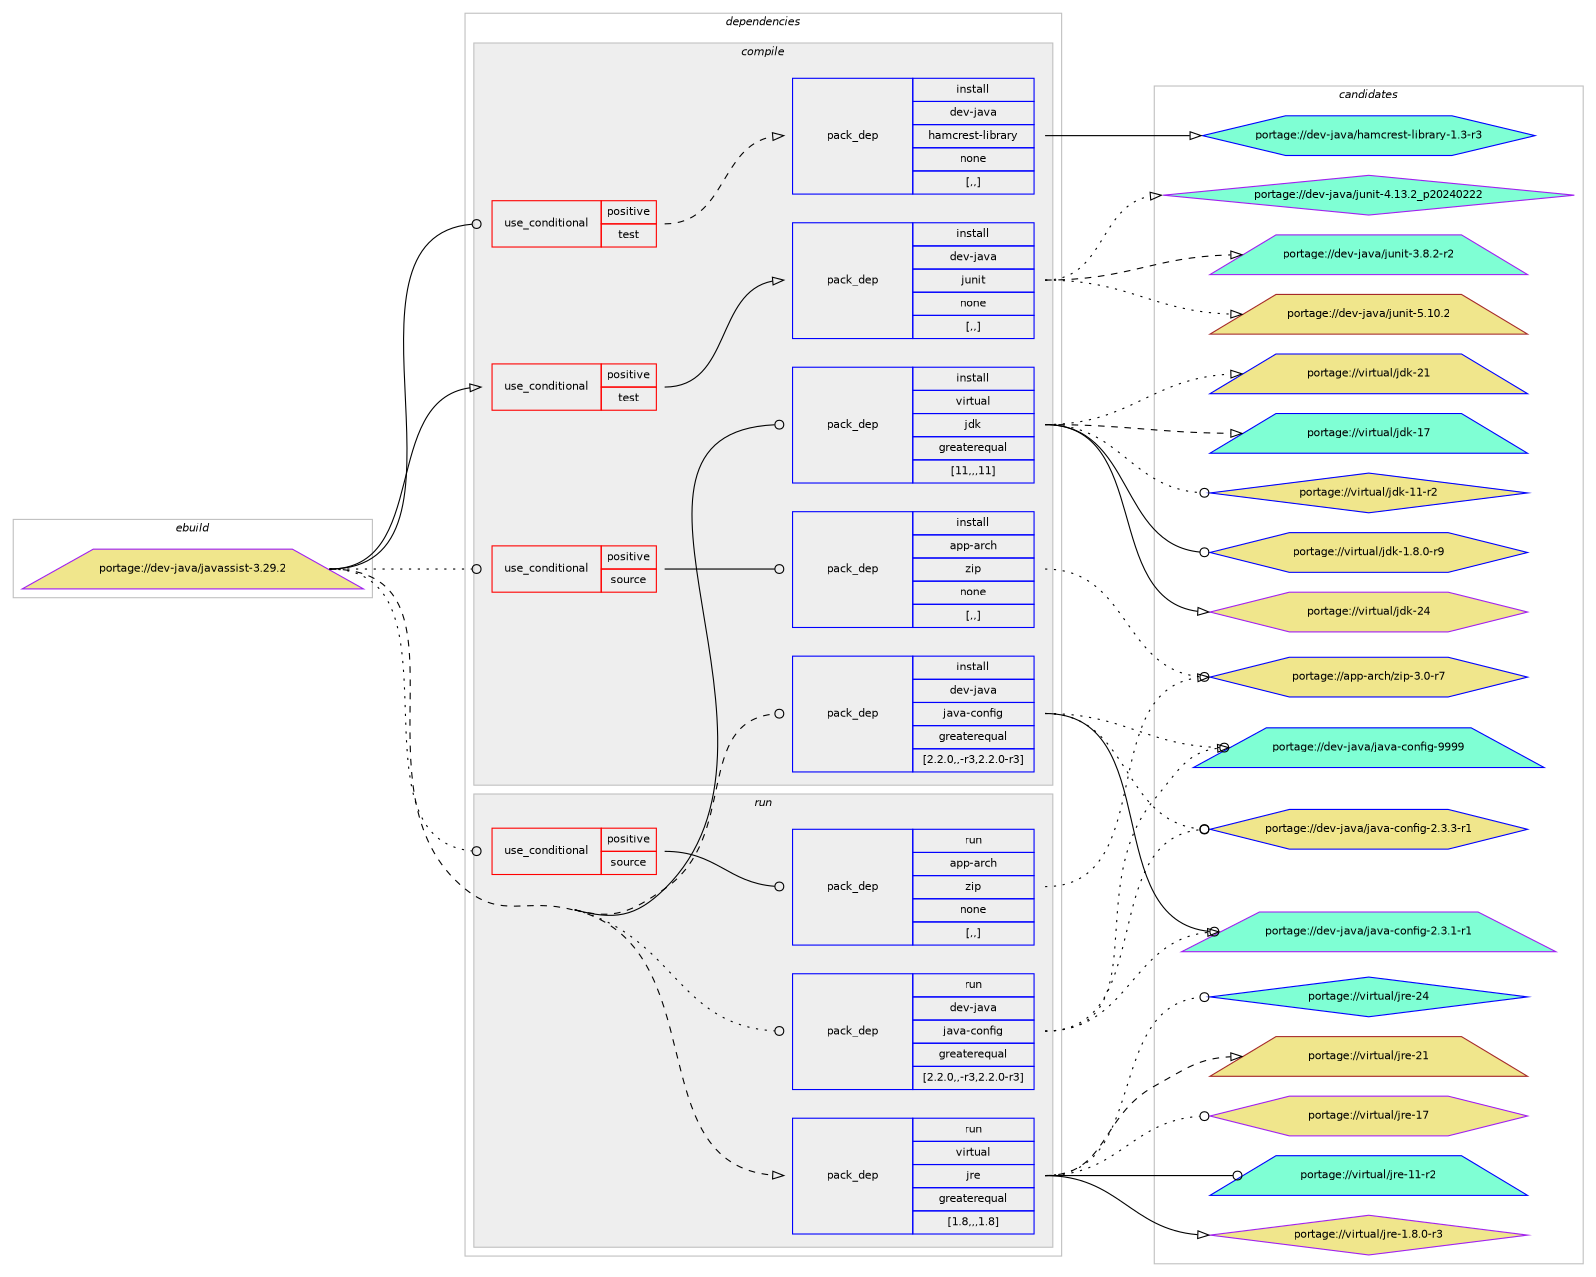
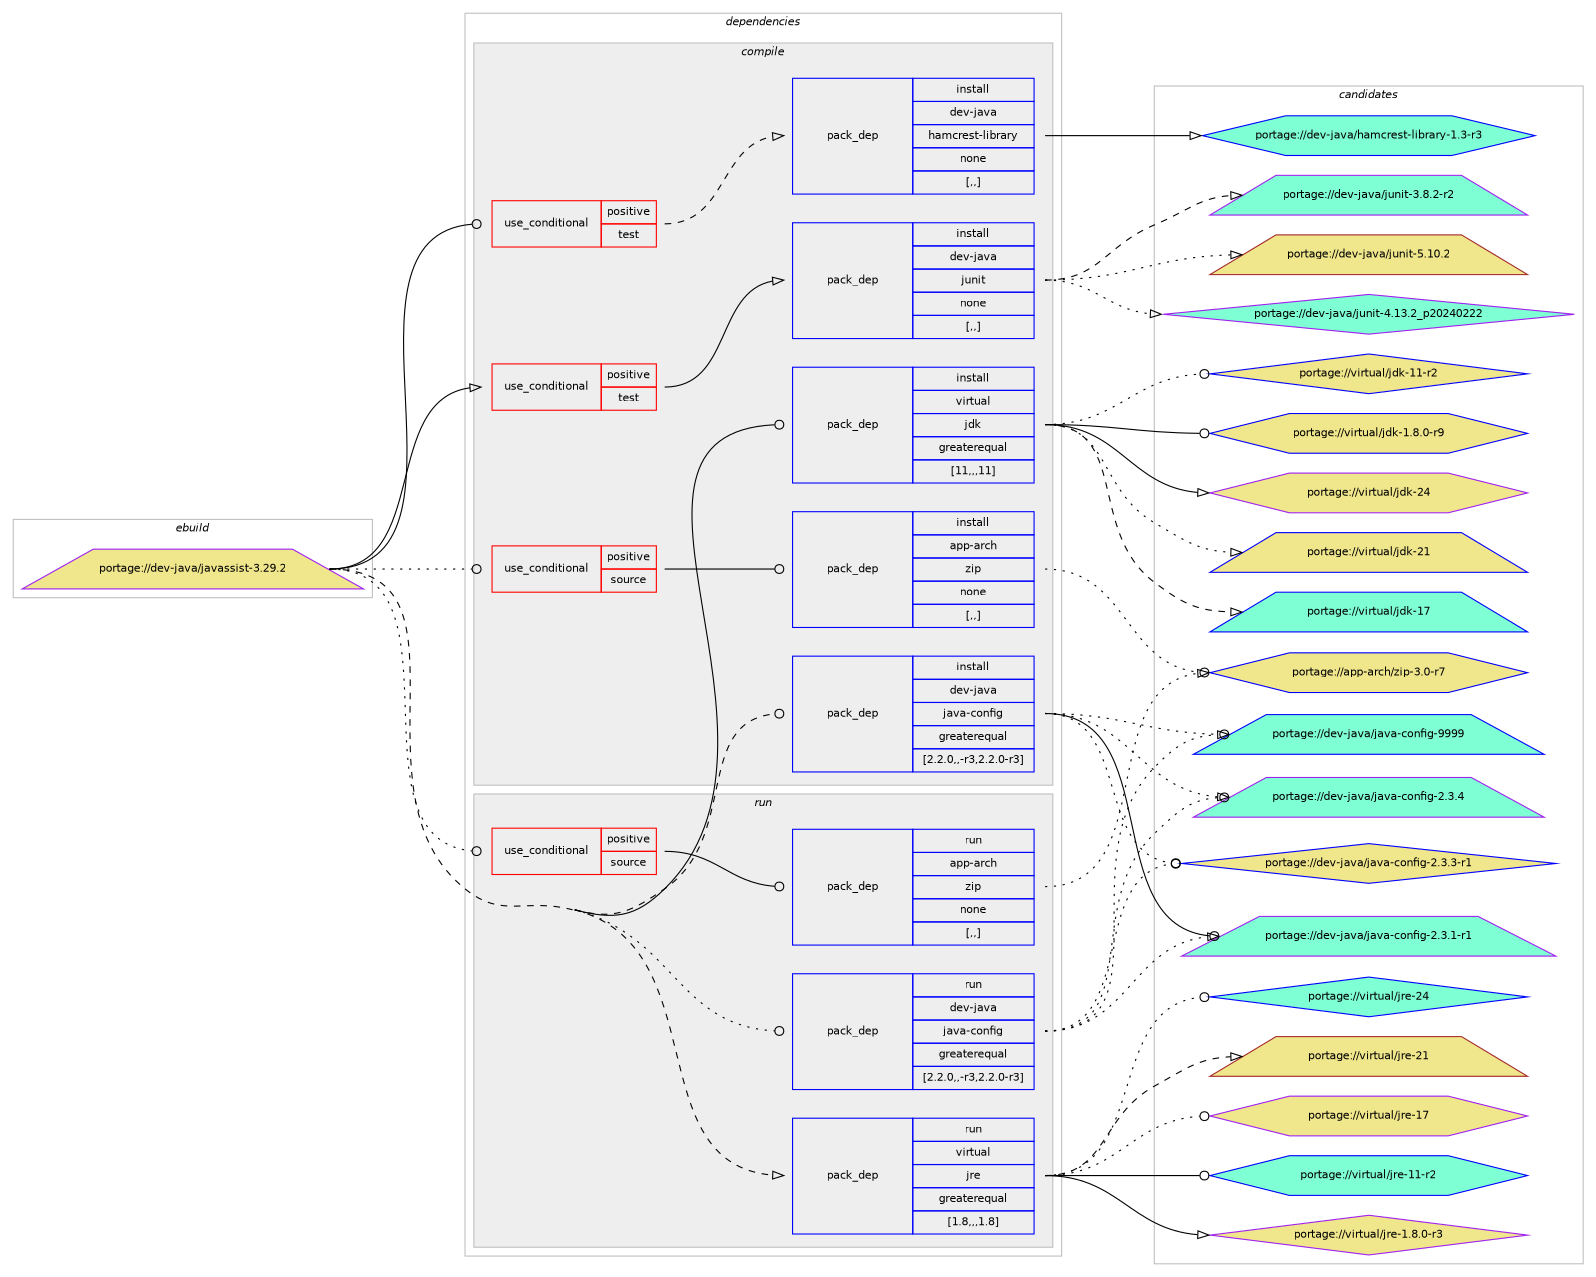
none -> (1369, 797)
(1369, 829) -> (1369, 863)
(1369, 1176) -> (1369, 1176)
